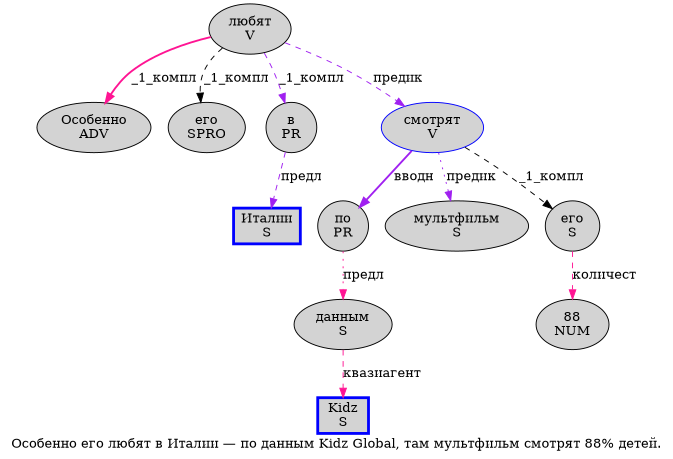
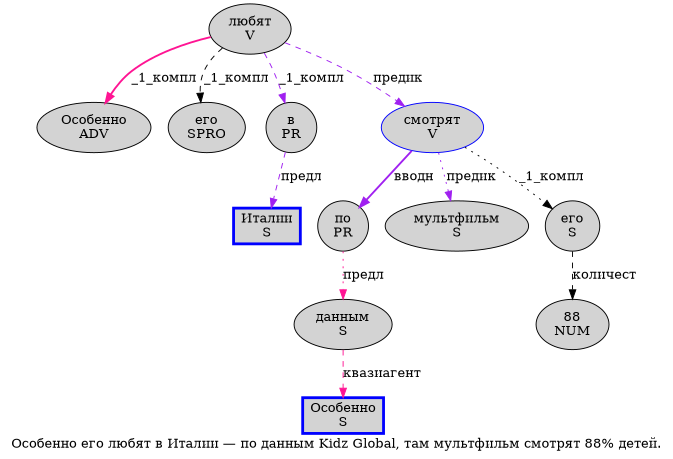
(506, 174) -> (506, 174)
(573, 270) -> (573, 270)
(343, 416) -> (343, 416)
